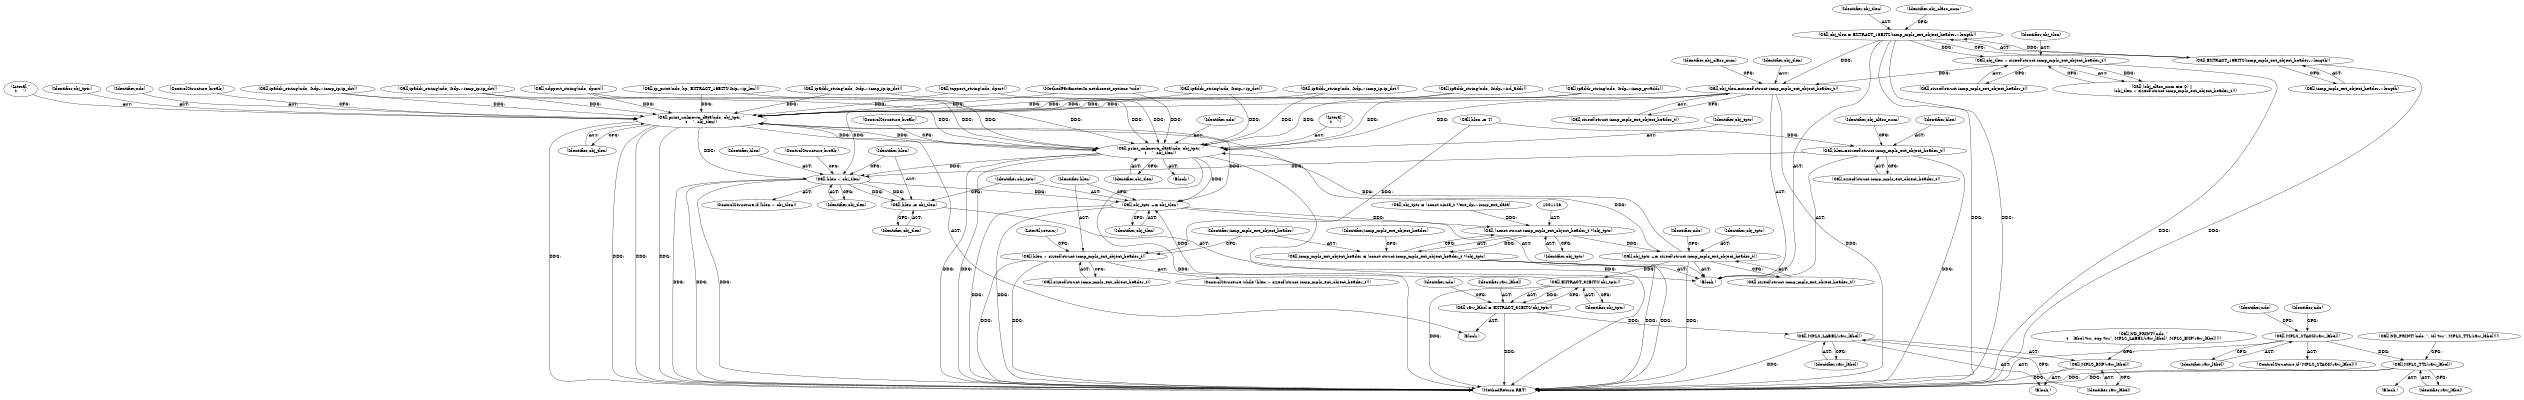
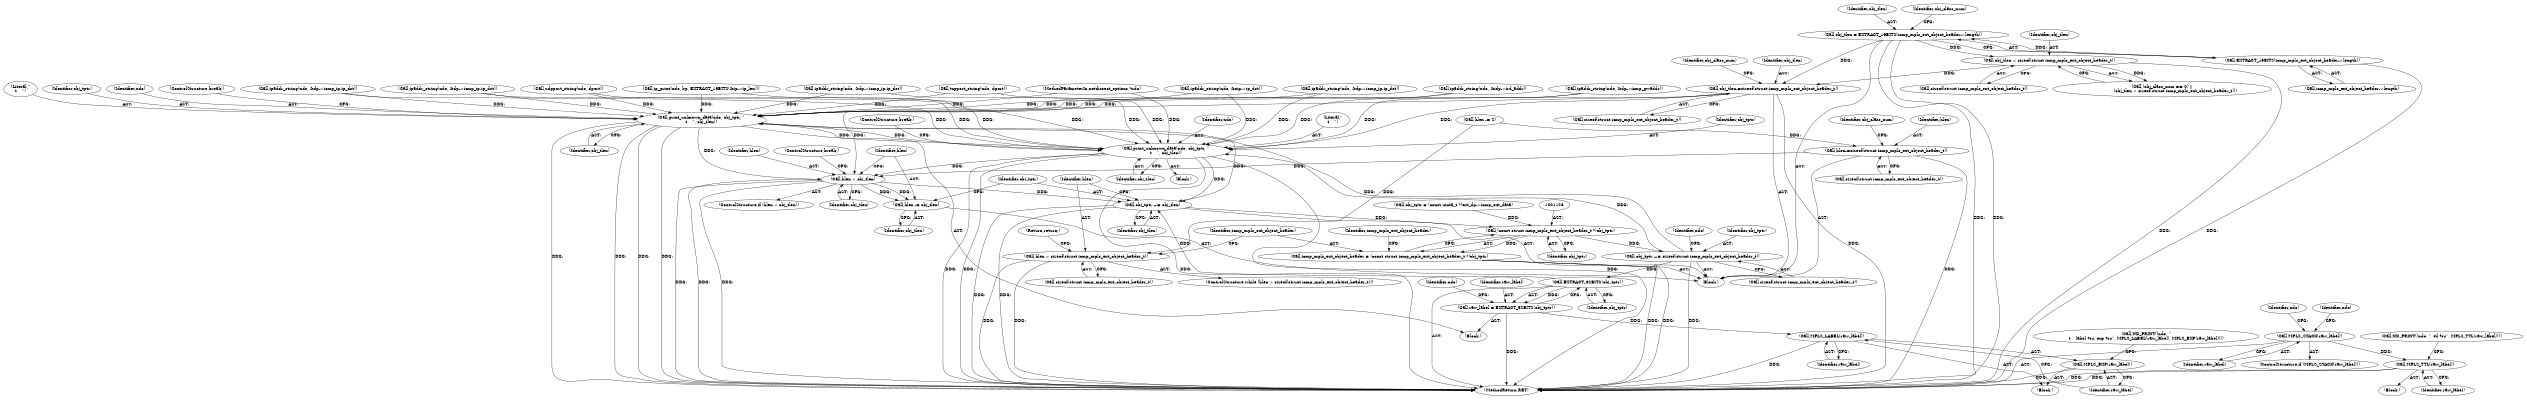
(2316, 74) -> (2318, 74)
(1041, 231) -> (1043, 231)
(1436, 336) -> (1438, 336)
